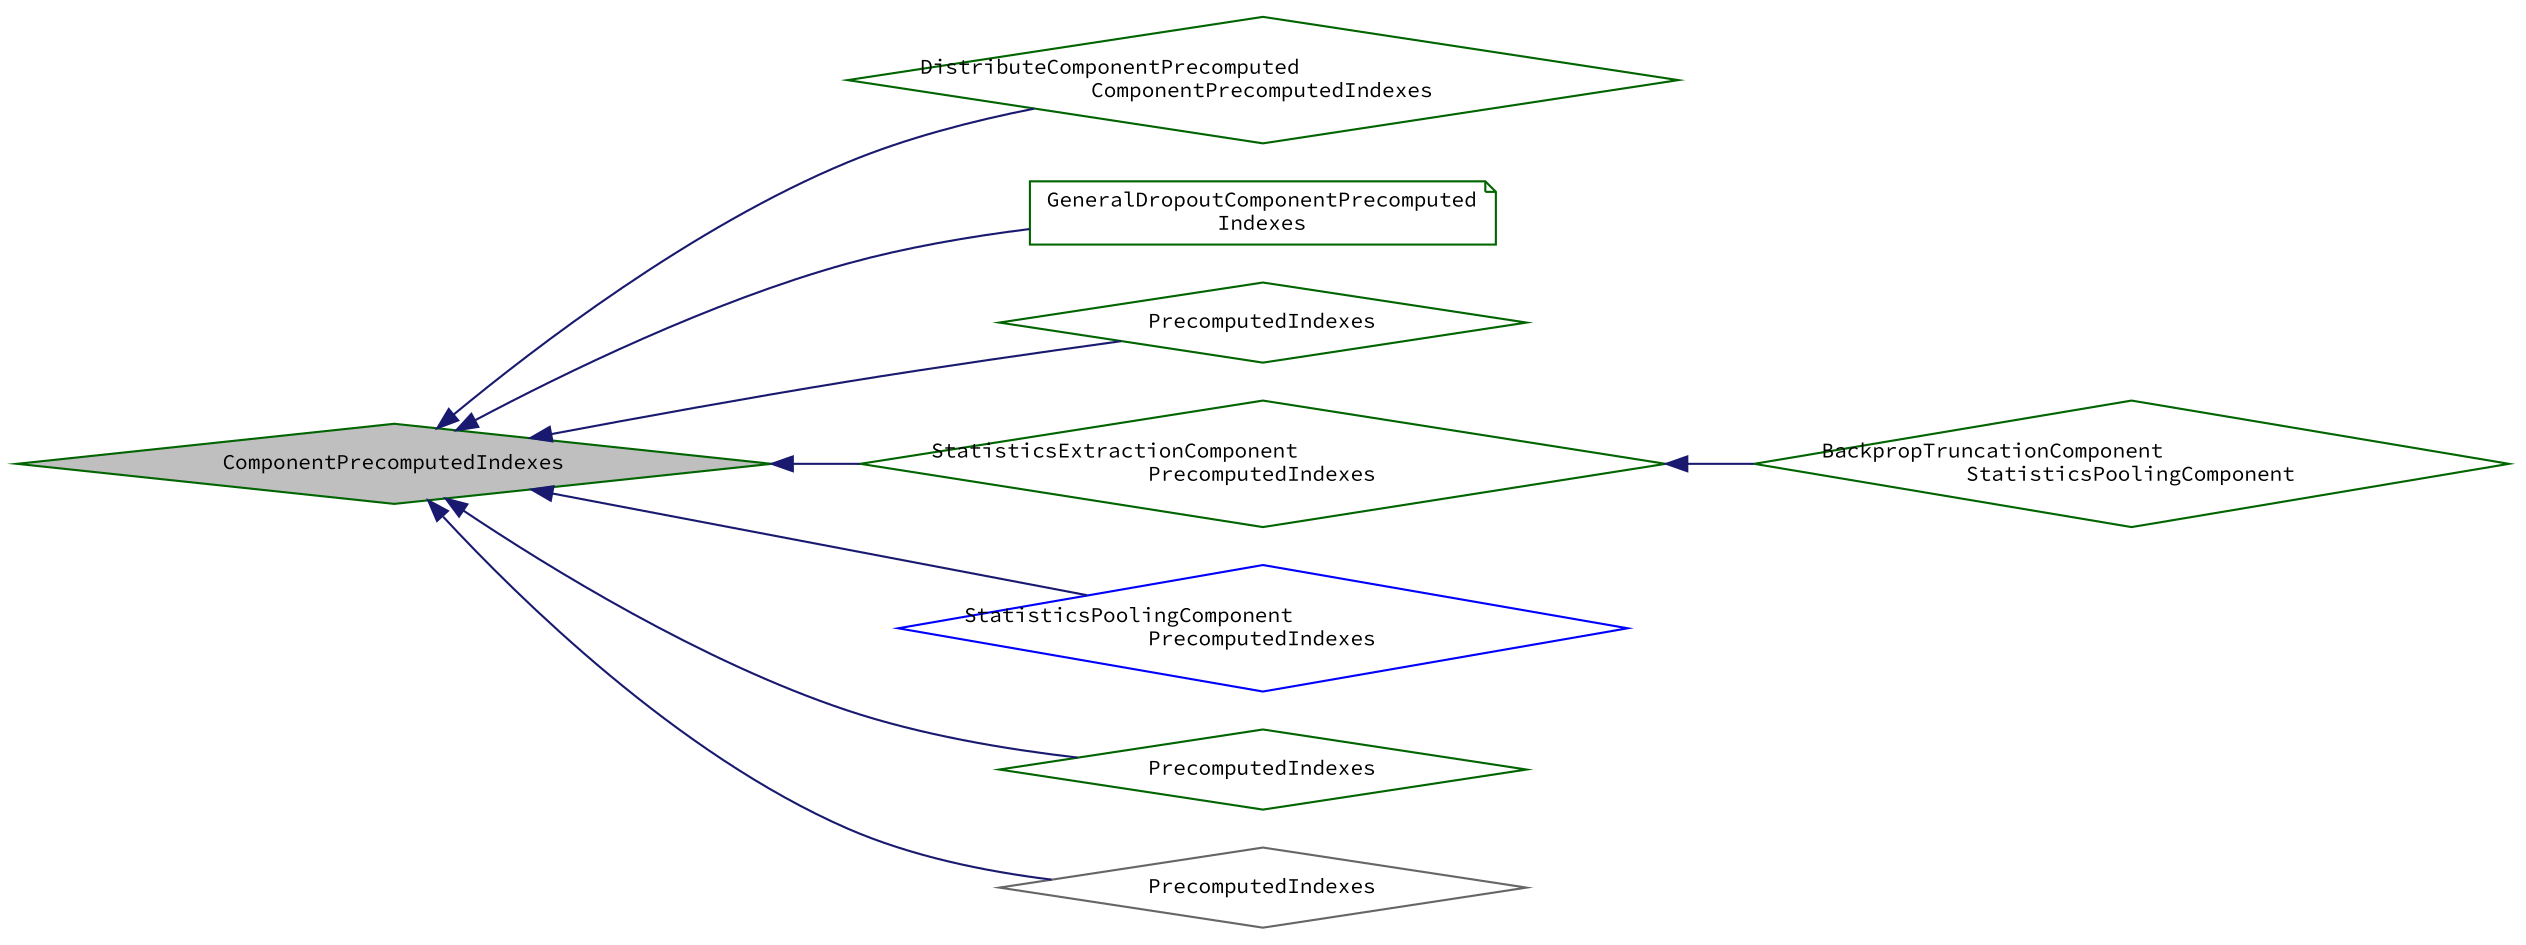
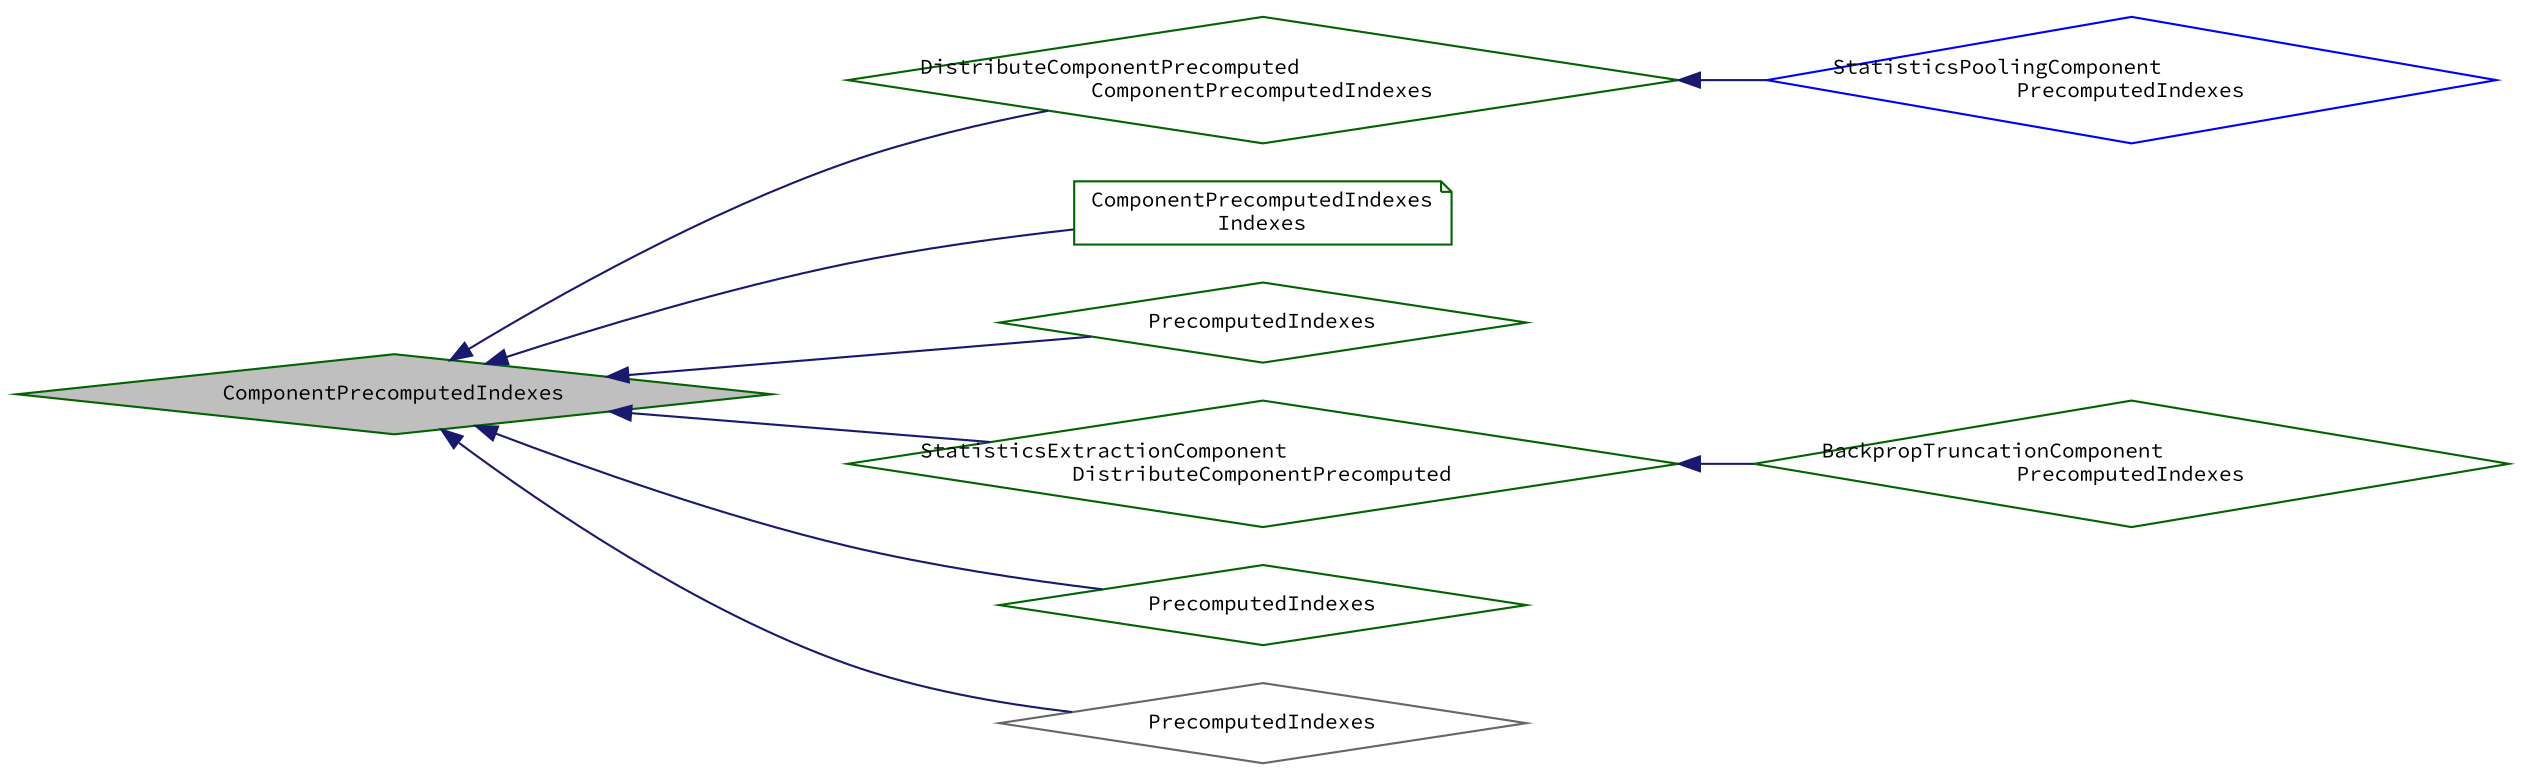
(1263, 213) -> (1263, 213)
(1263, 464) -> (1263, 464)
(2132, 464) -> (2132, 464)
(820, 544) -> (1733, 80)
